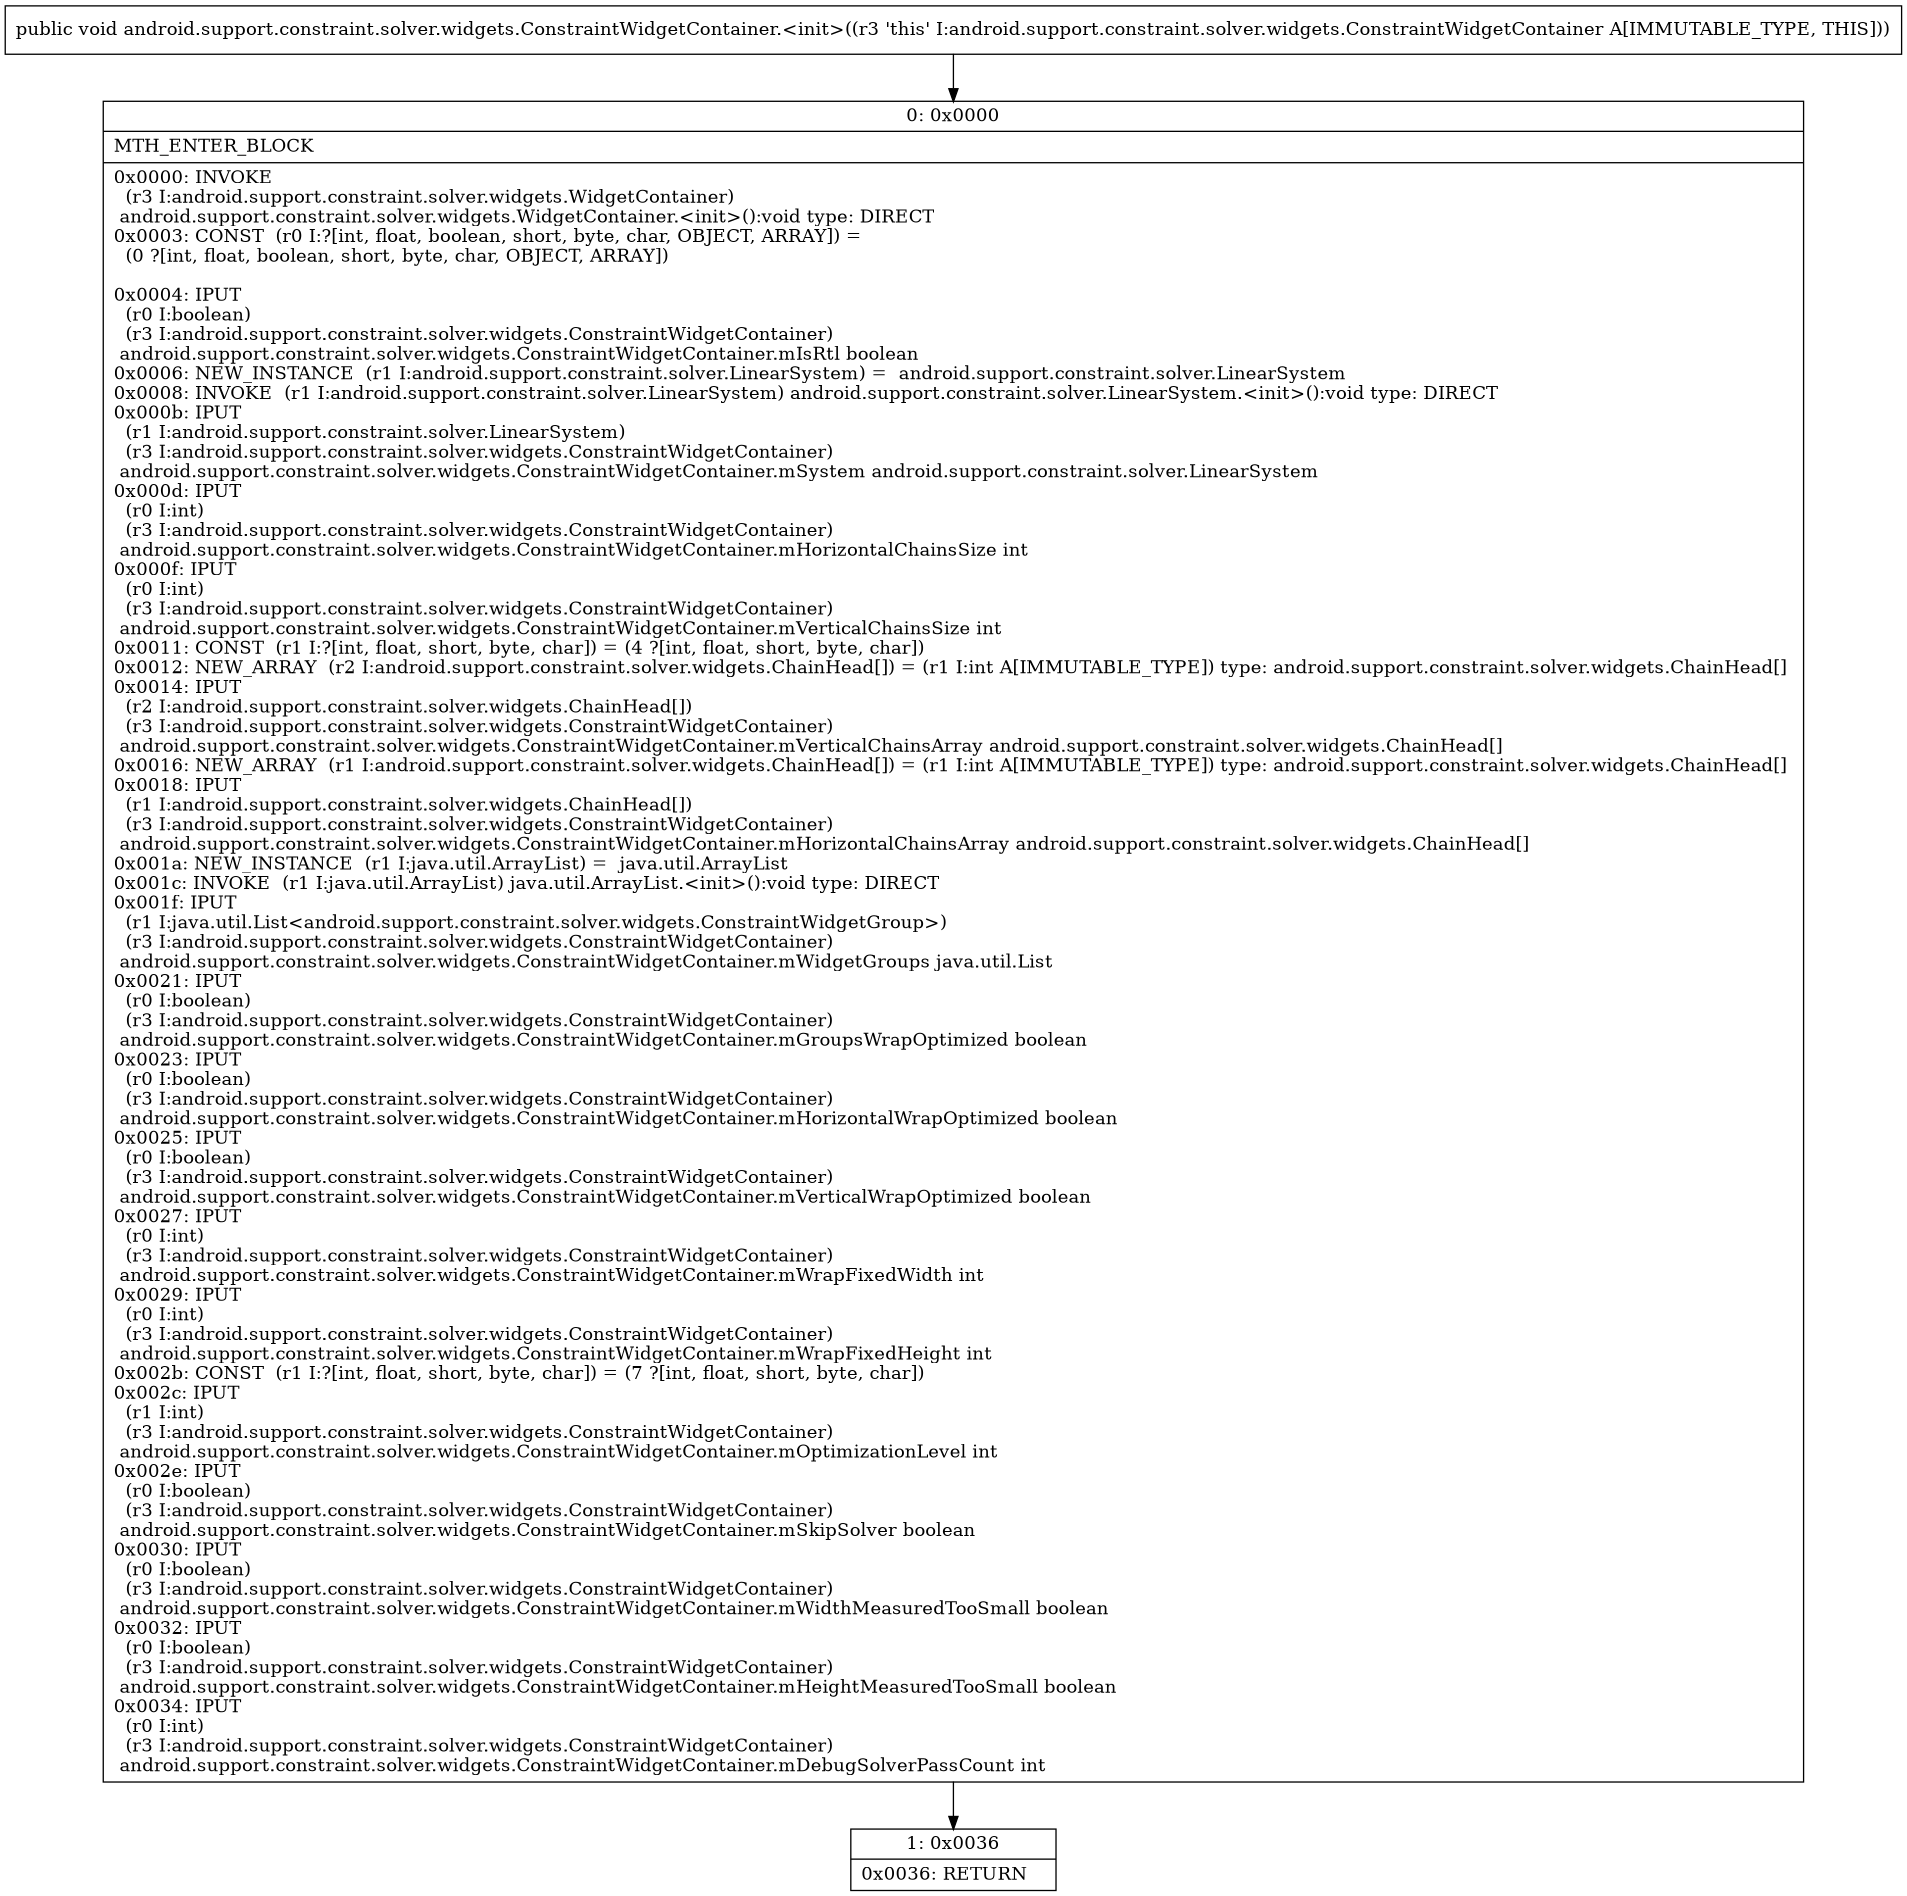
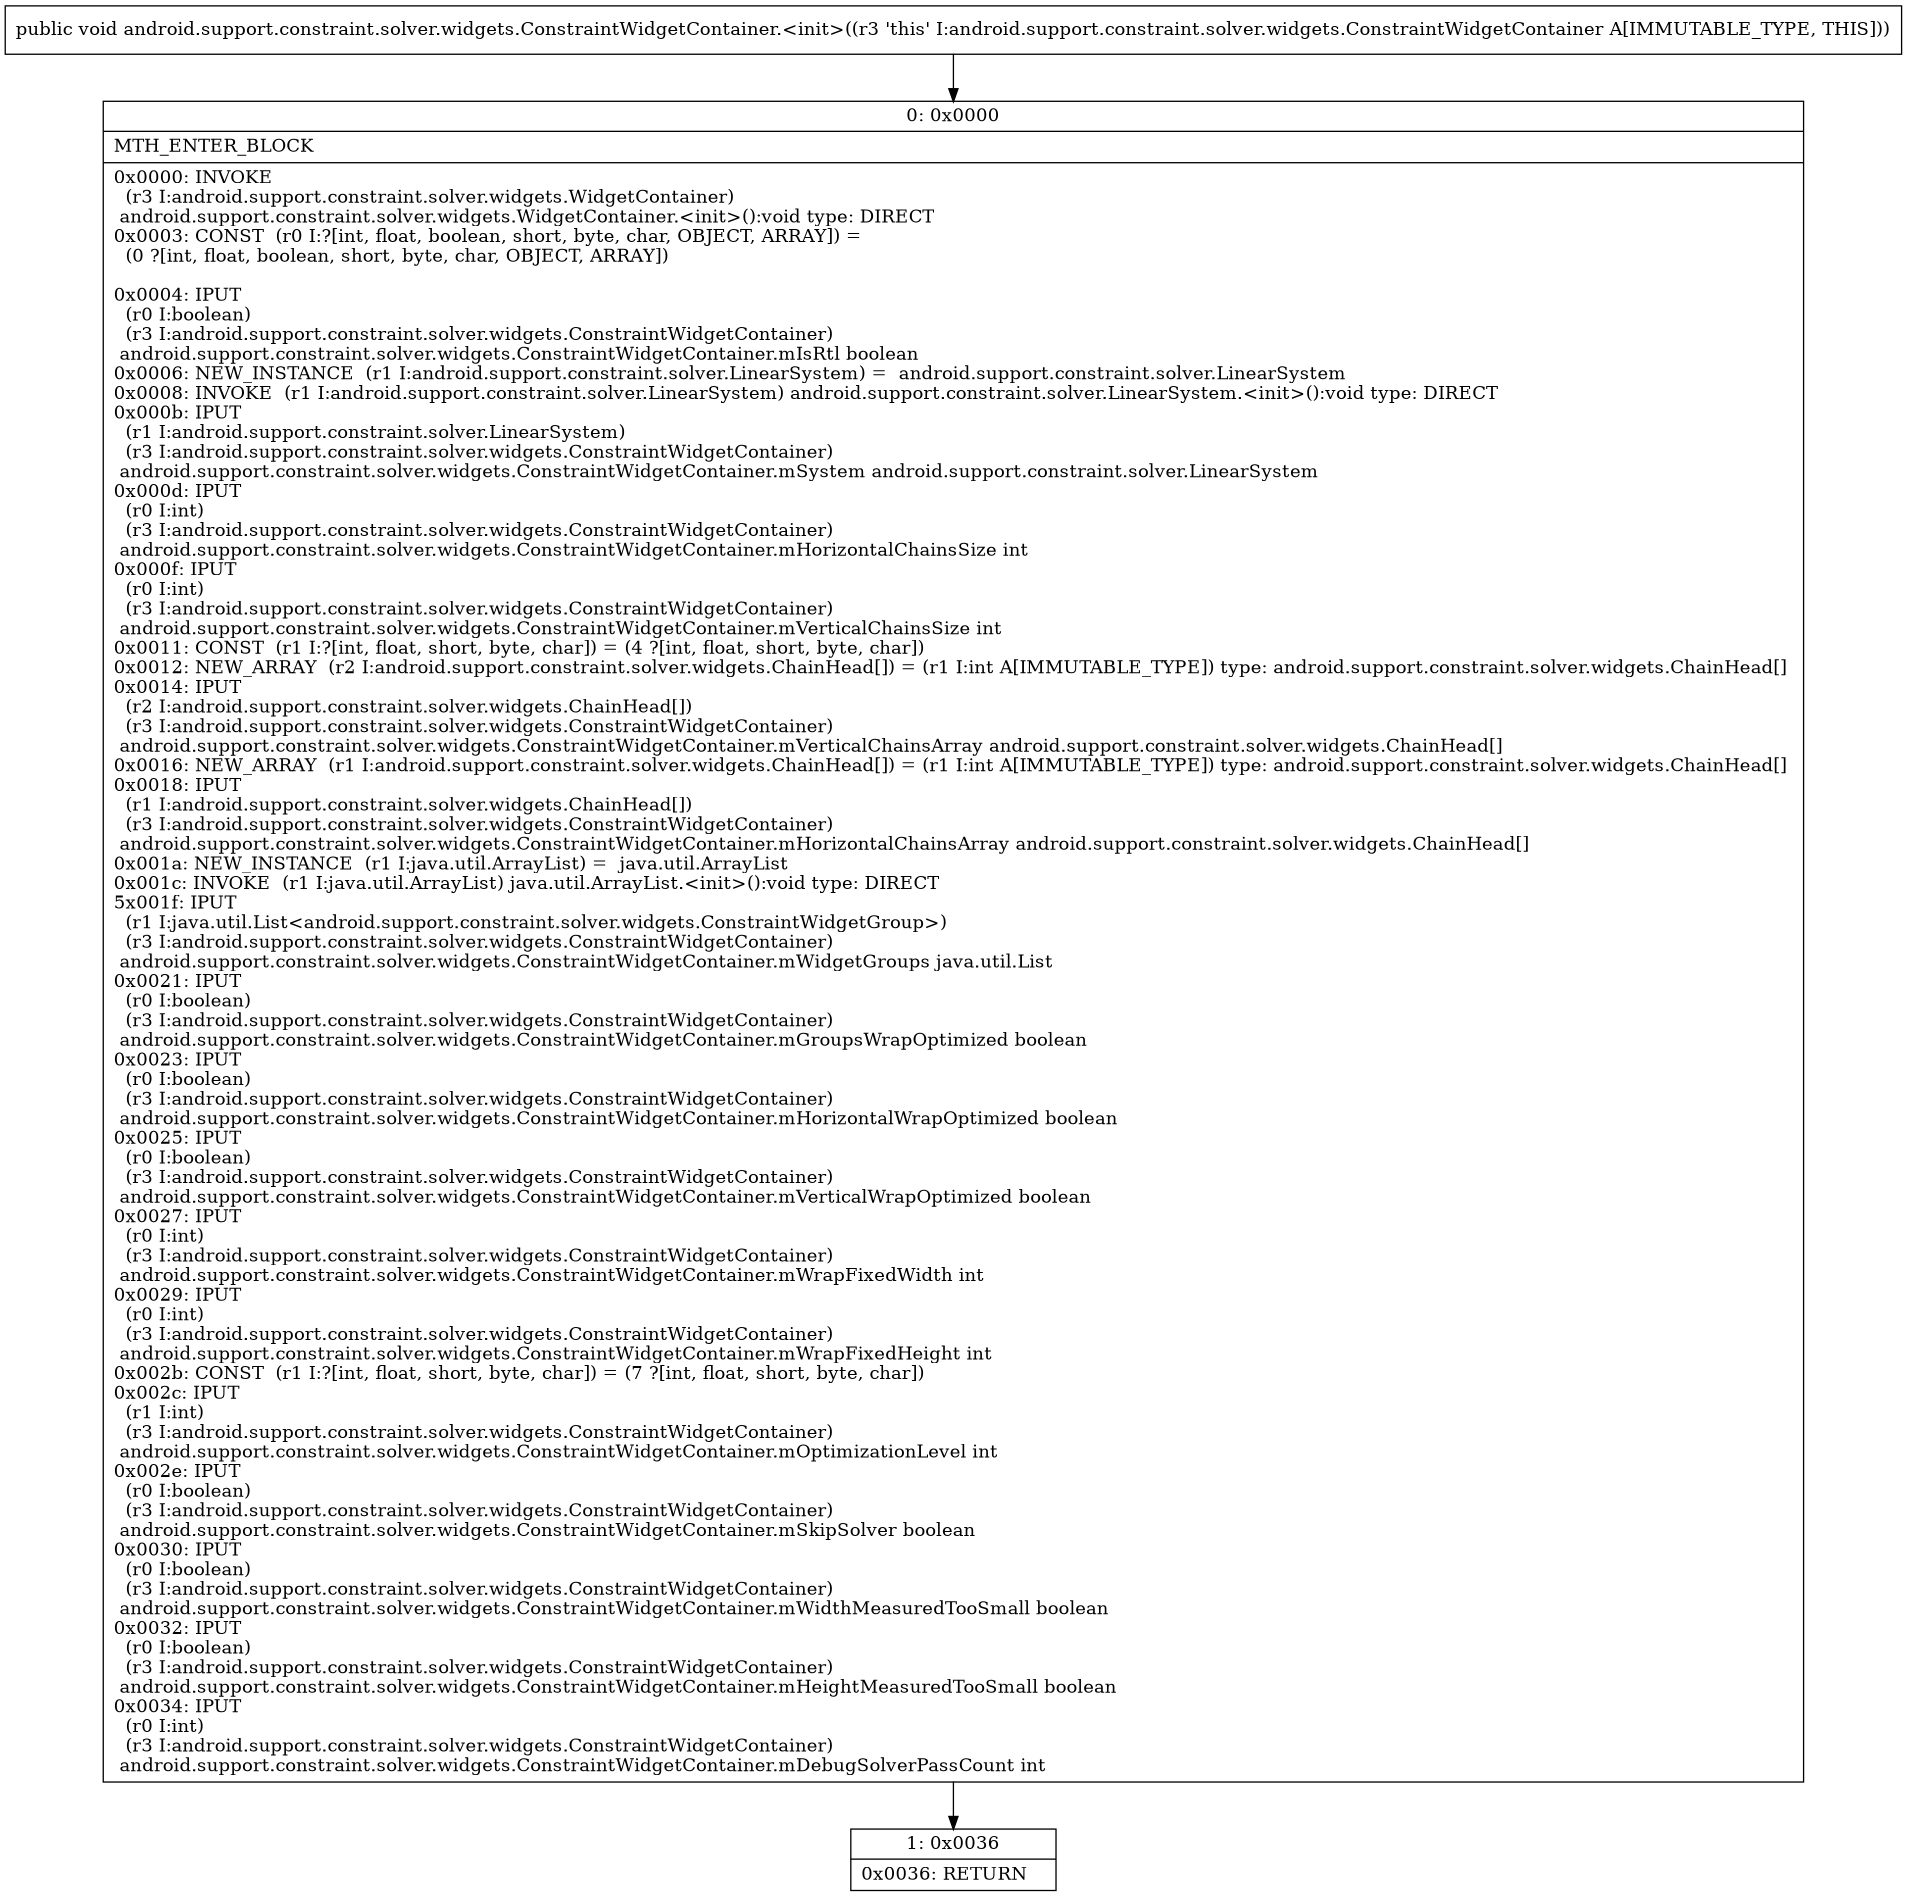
(181, 903) -> (181, 903)
